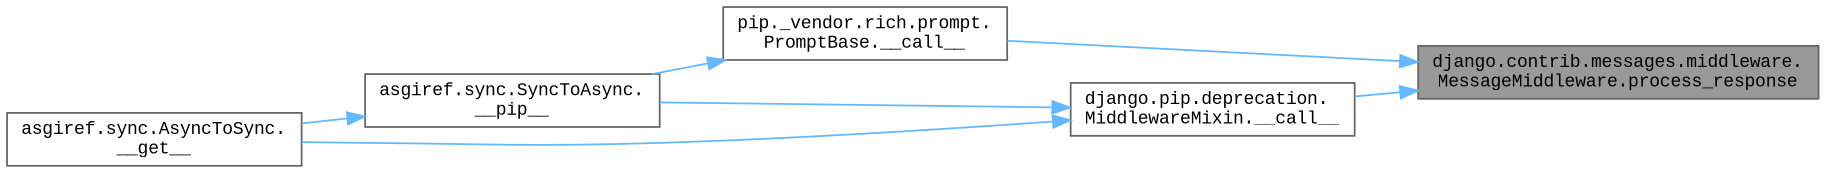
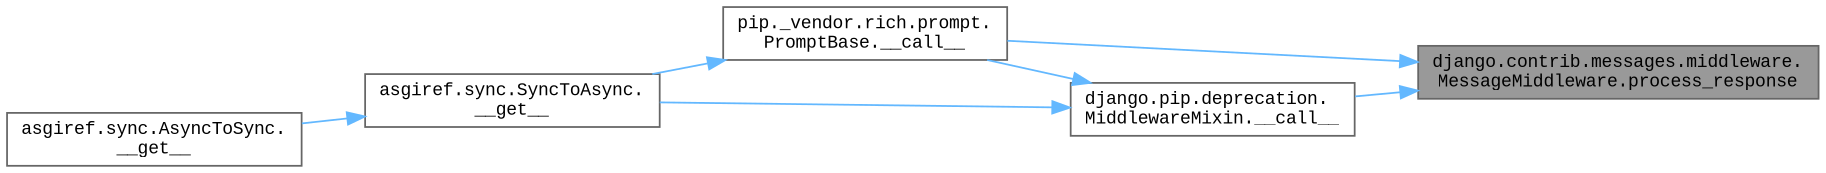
(512, 101) -> (512, 101)
(677, 142) -> (1030, 69)
